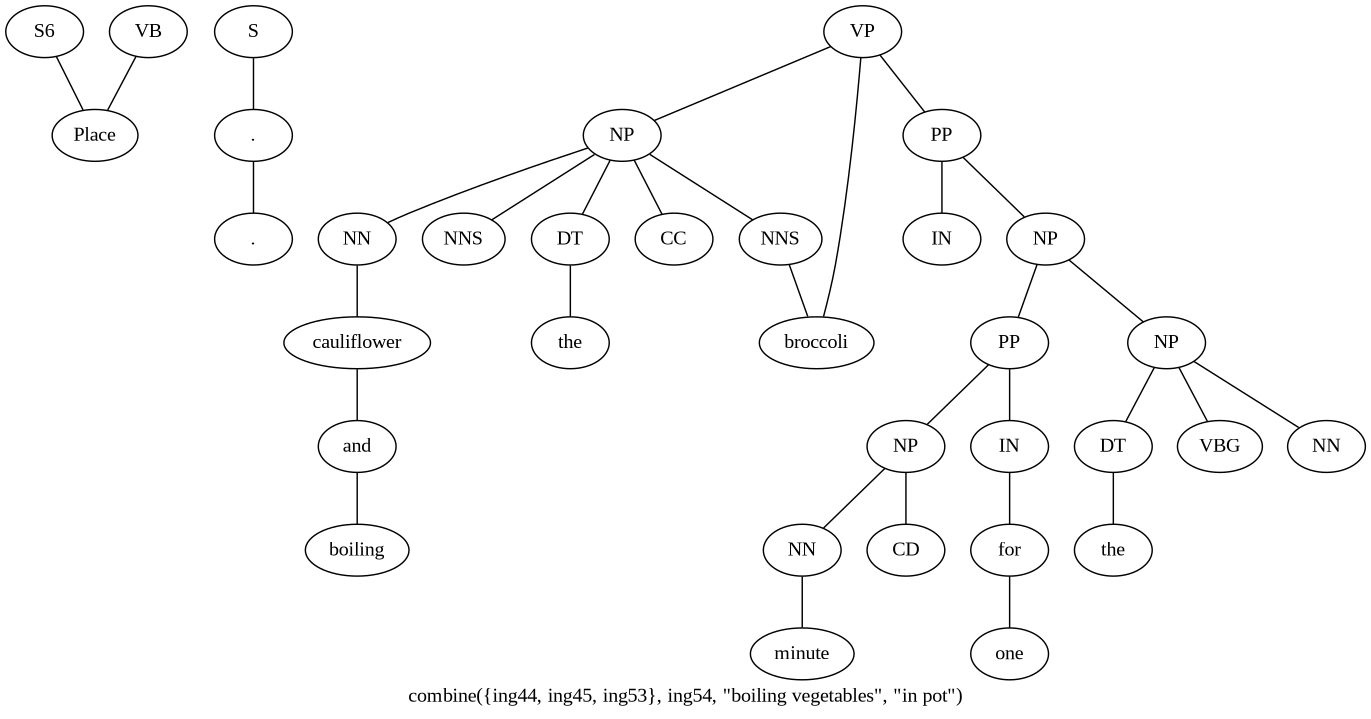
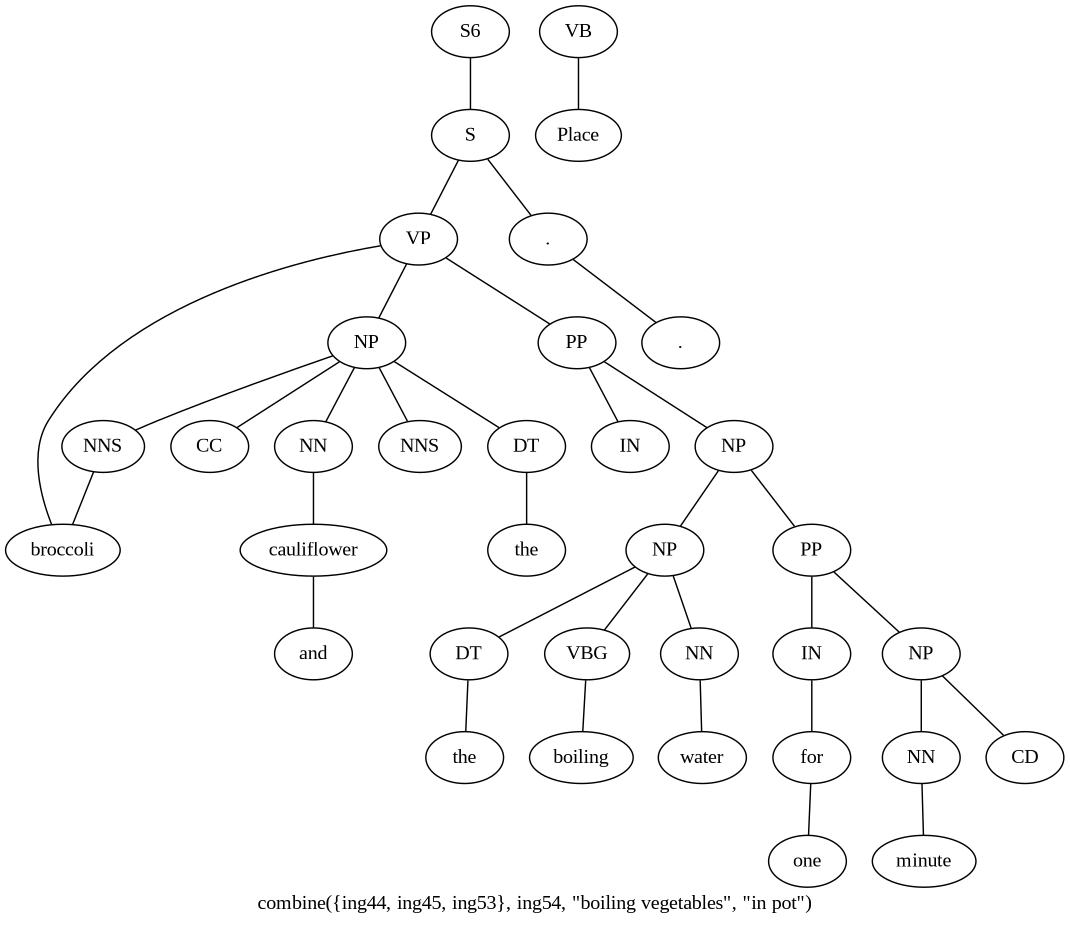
(70, 83) -> (470, 84)
none -> (445, 187)
(357, 498) -> (584, 706)
none -> (702, 758)
